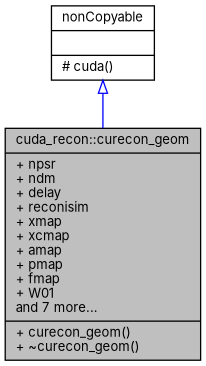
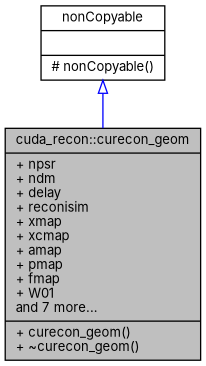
(88, 67) -> (103, 67)
